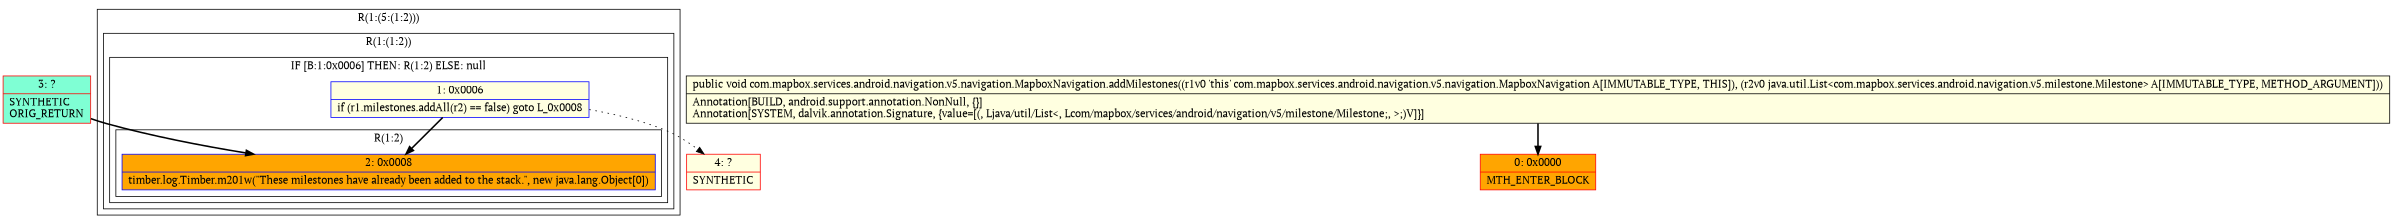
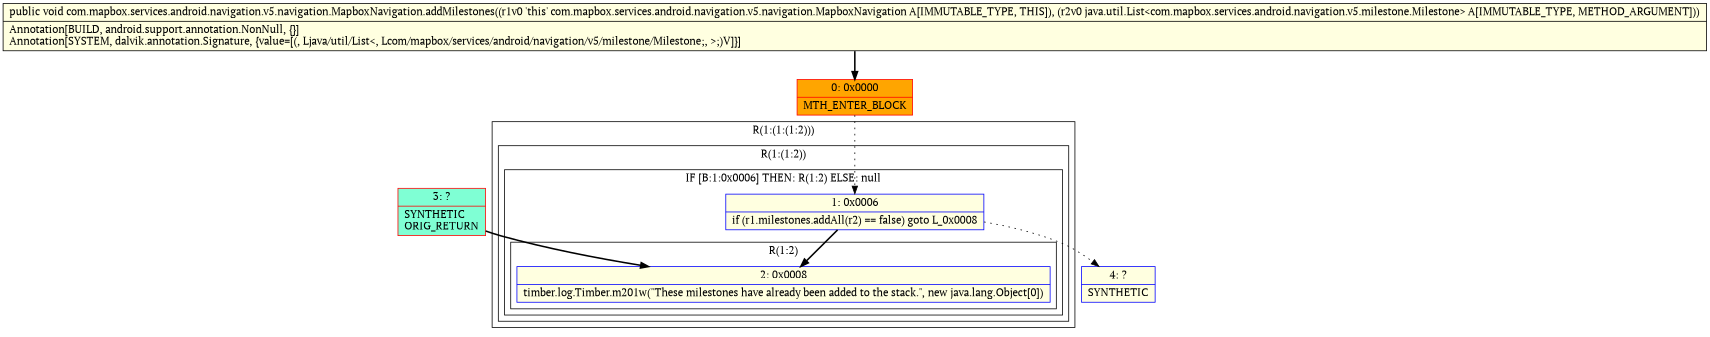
(389, 18) -> (784, 131)
none -> (855, 151)
(389, 172) -> (784, 284)
(723, 172) -> (1118, 284)
